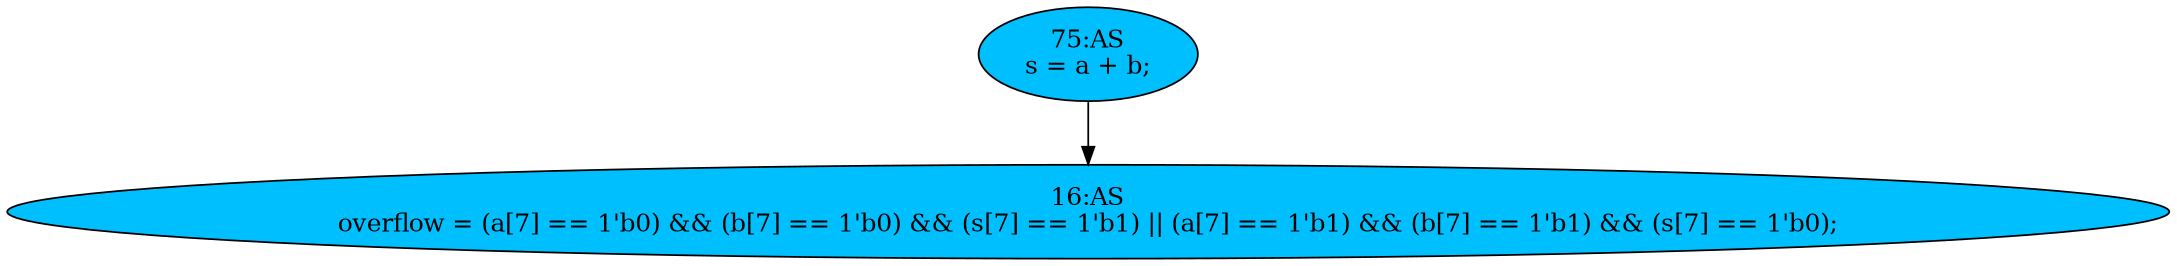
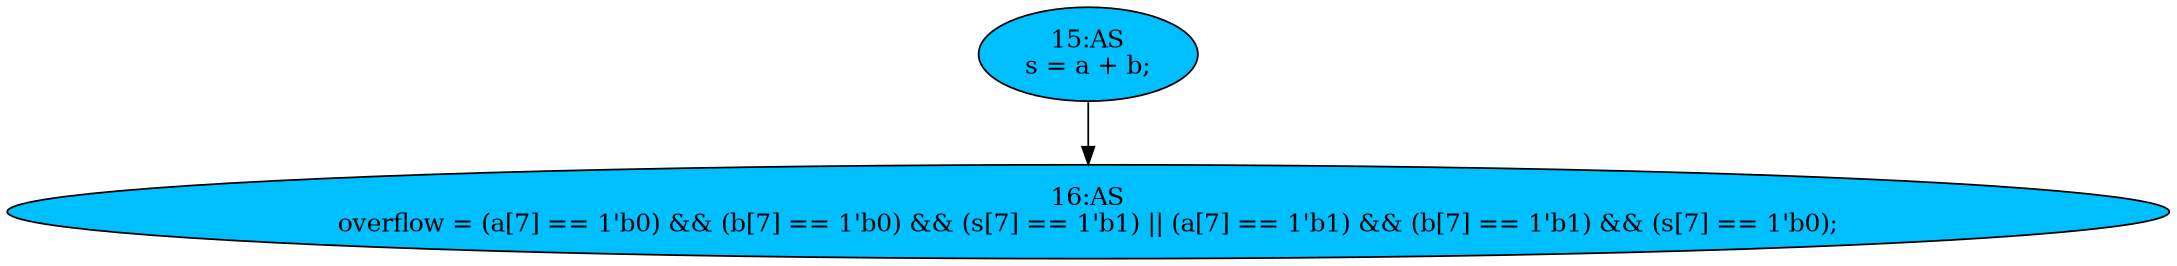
(1088, 54) -> (1088, 54)
